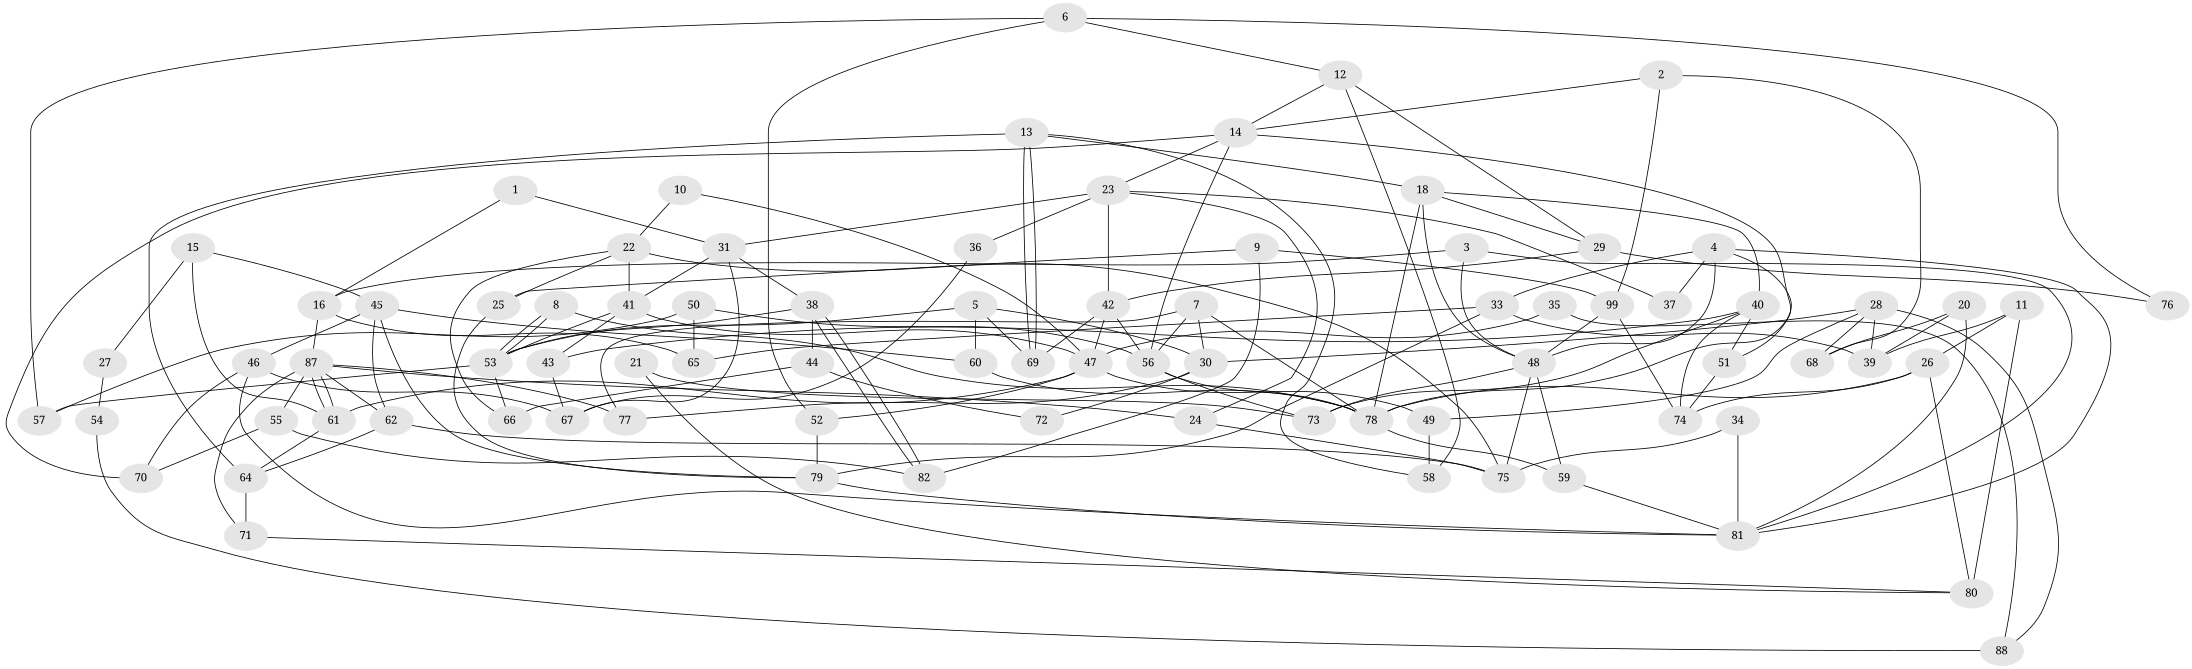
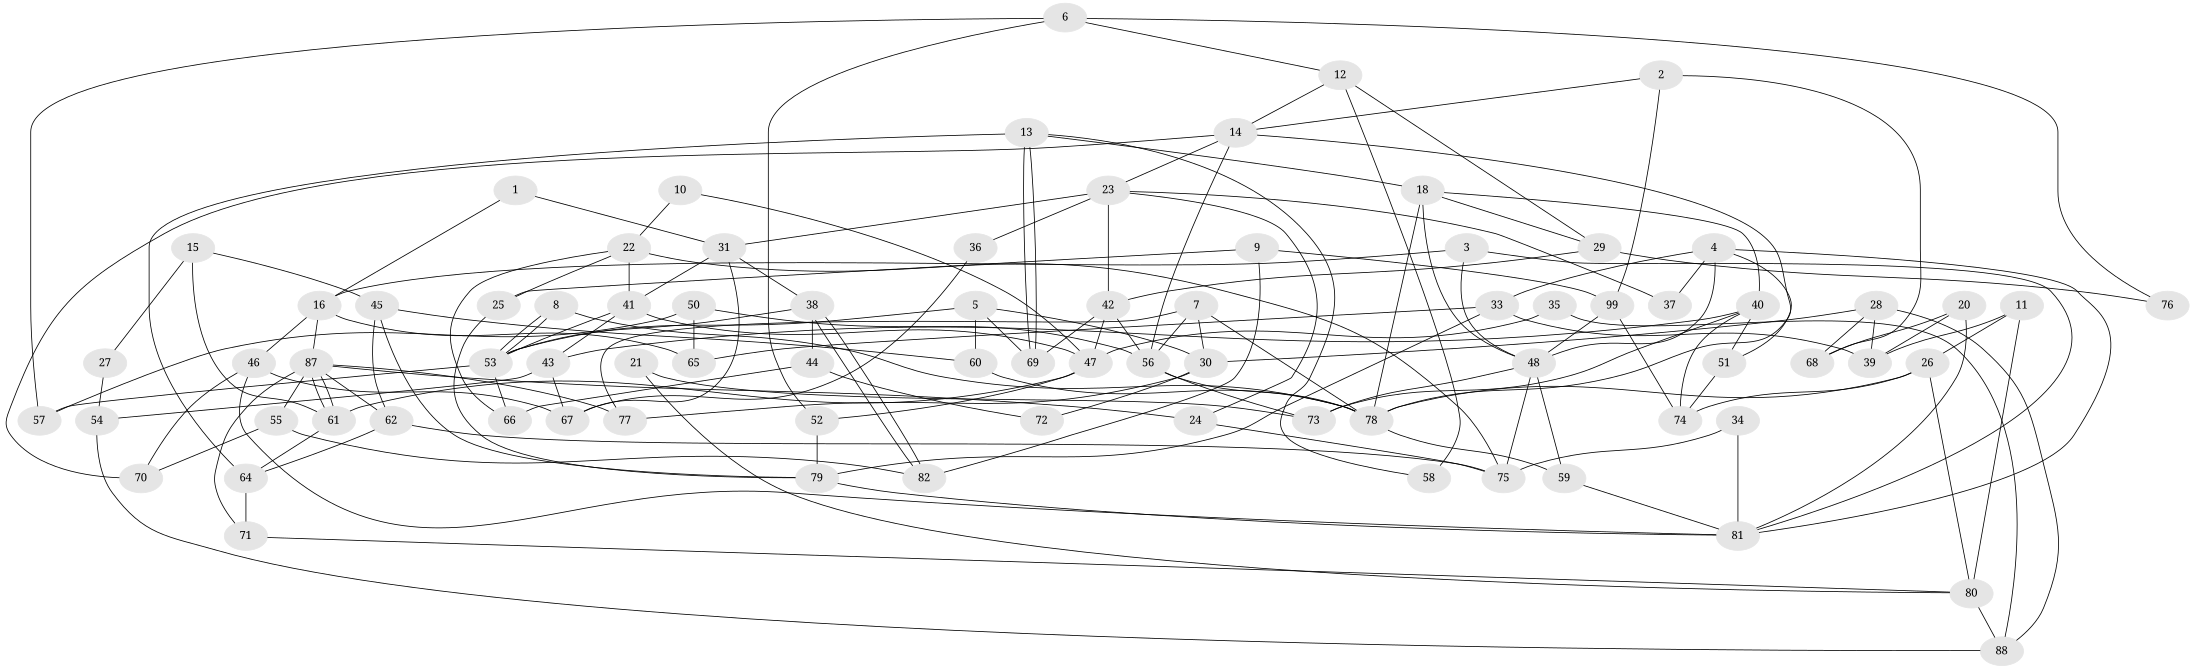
(327, 330) -> (289, 333)
none -> (336, 398)
(1429, 421) -> none
none -> (1987, 622)
